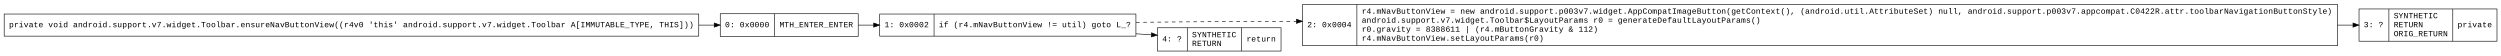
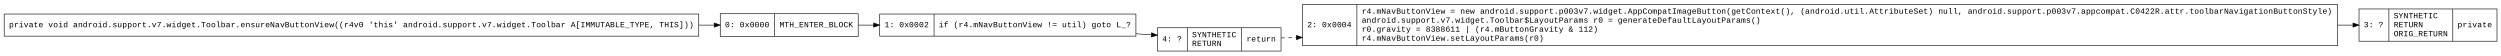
(1216, 22) -> (1289, 38)
(816, 25) -> (816, 25)
